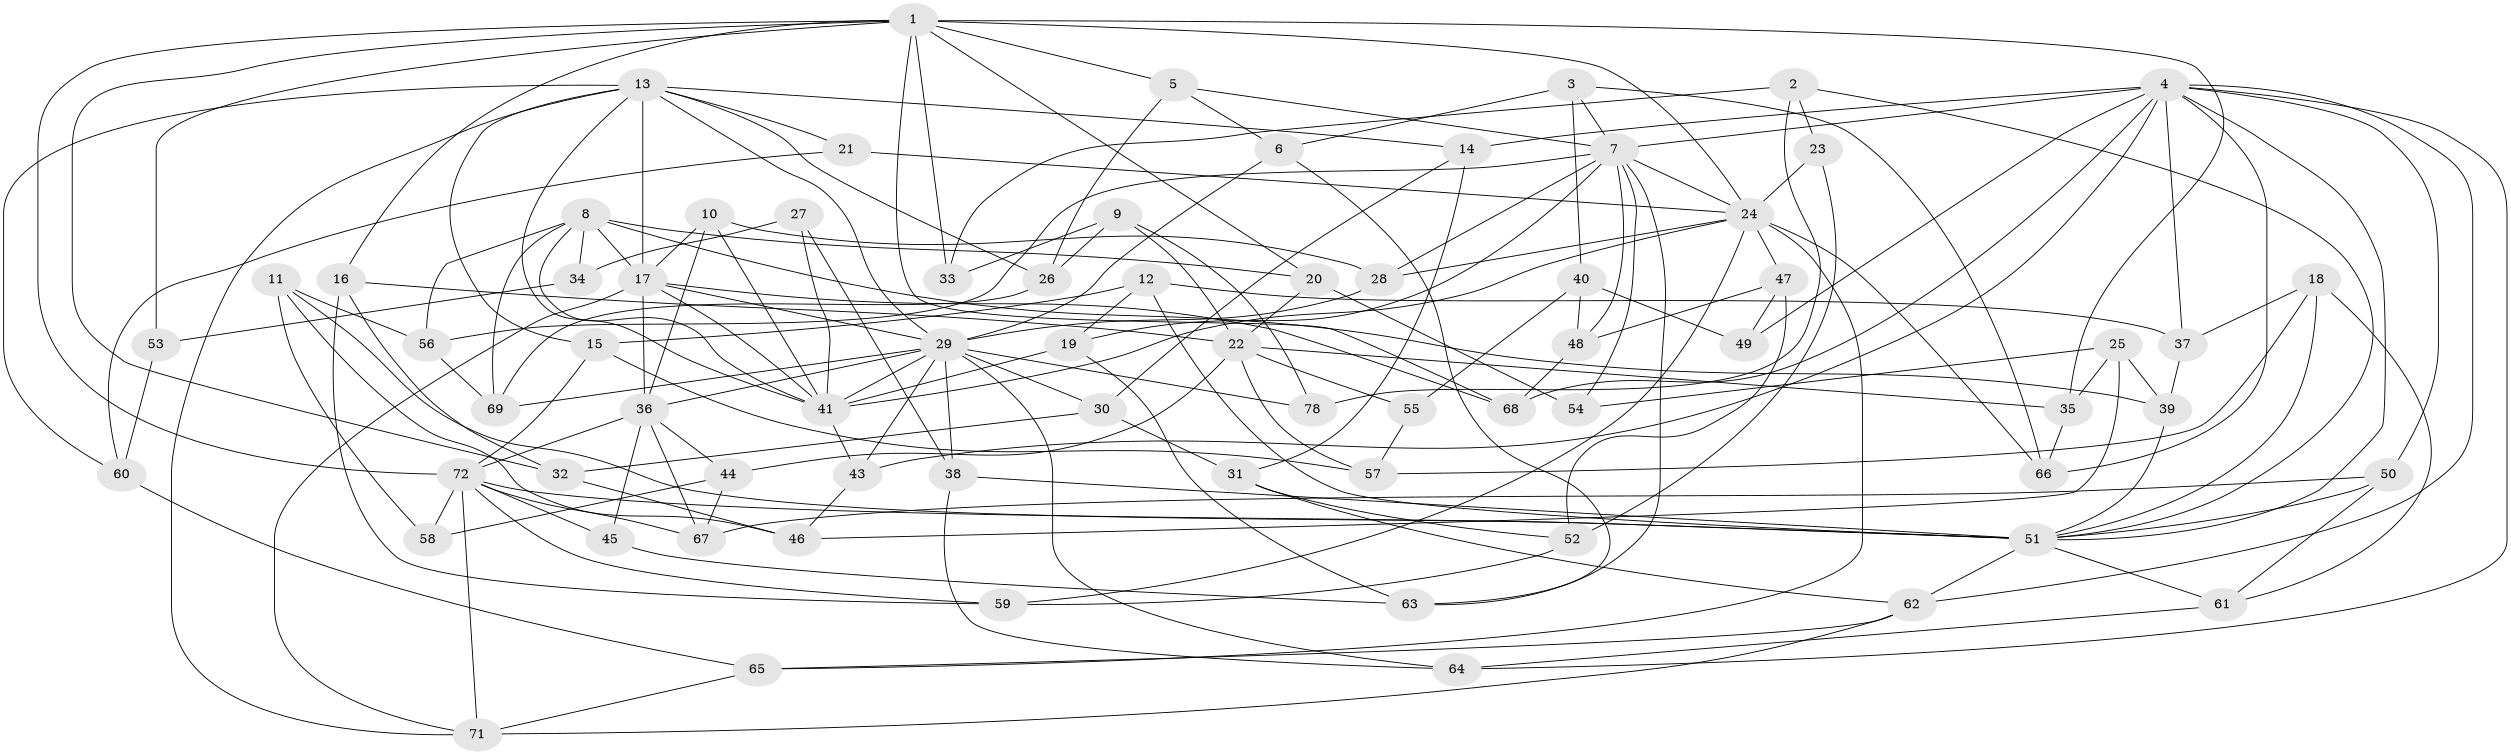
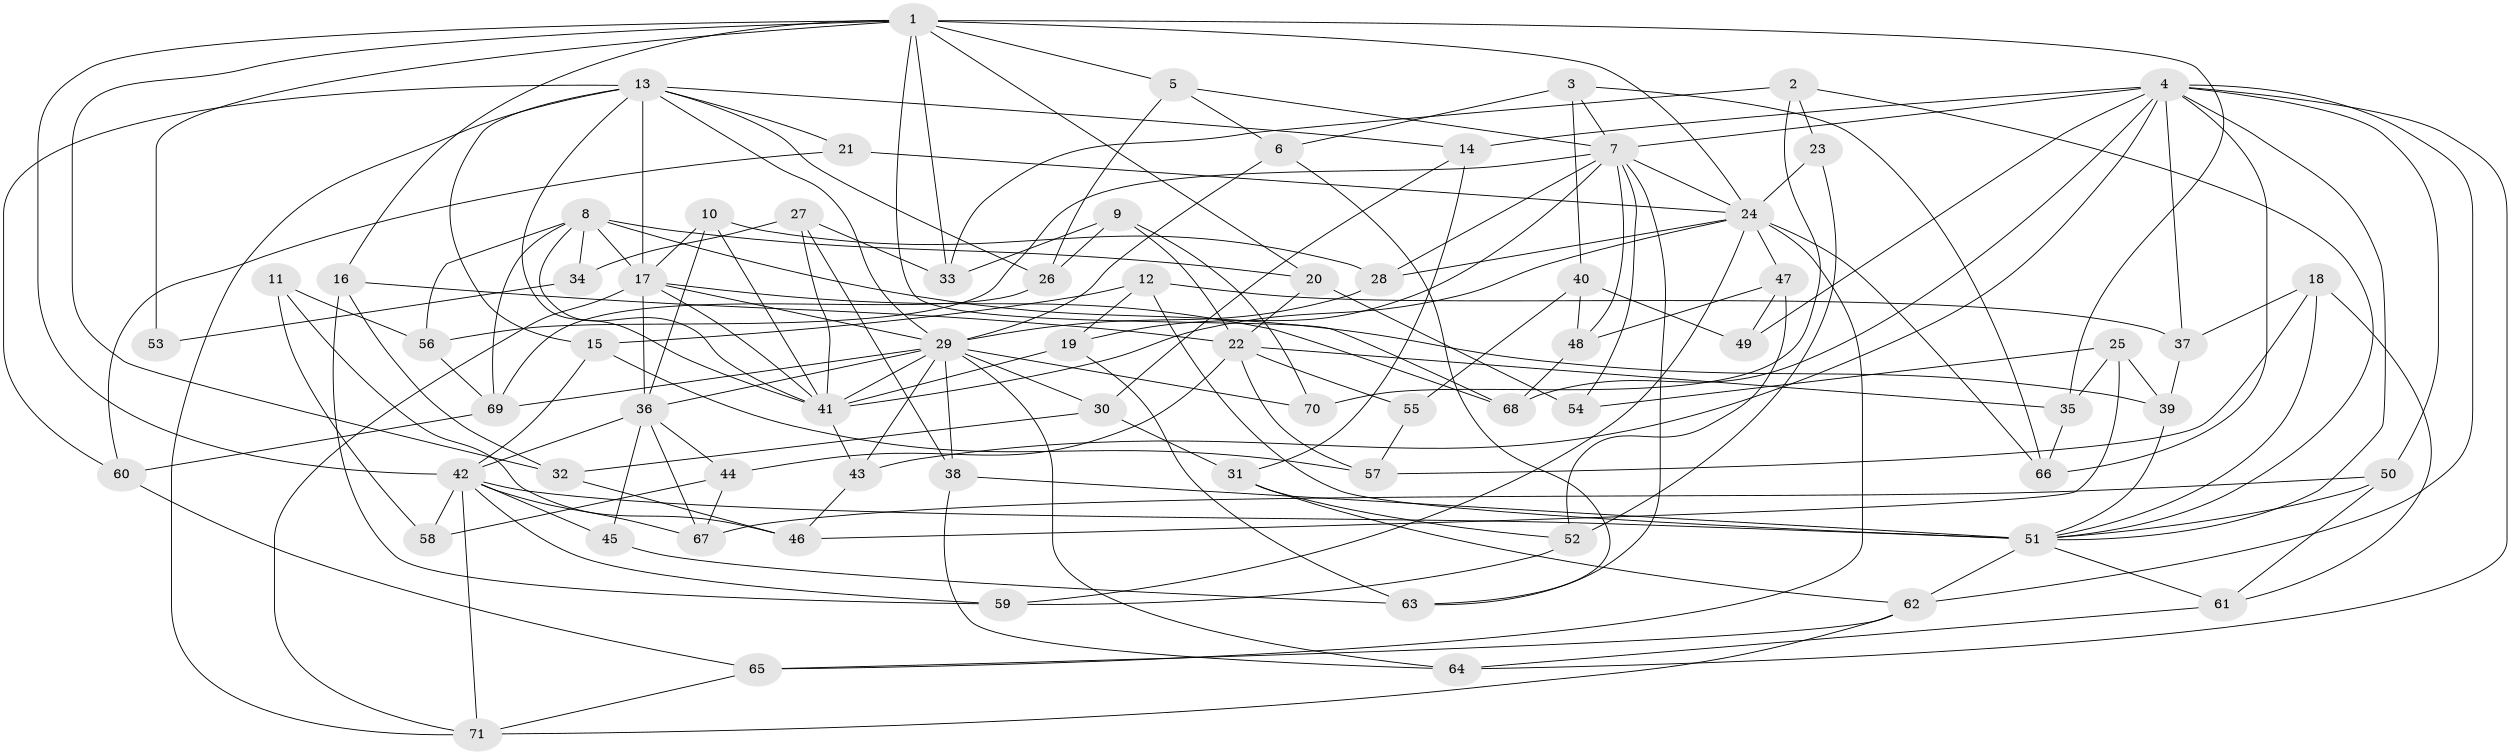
none -> (890, 254)
(139, 410) -> (309, 442)
(1313, 410) -> (1313, 410)
(461, 475) -> (461, 475)
(812, 504) -> none
